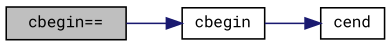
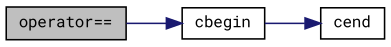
(66, 23) -> (66, 23)
